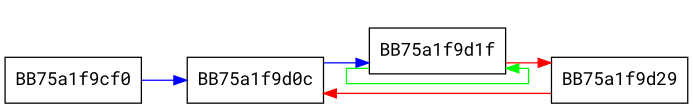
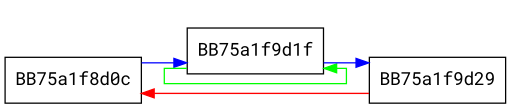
(522, 63) -> (340, 63)
(73, 80) -> none
(255, 80) -> (73, 80)
